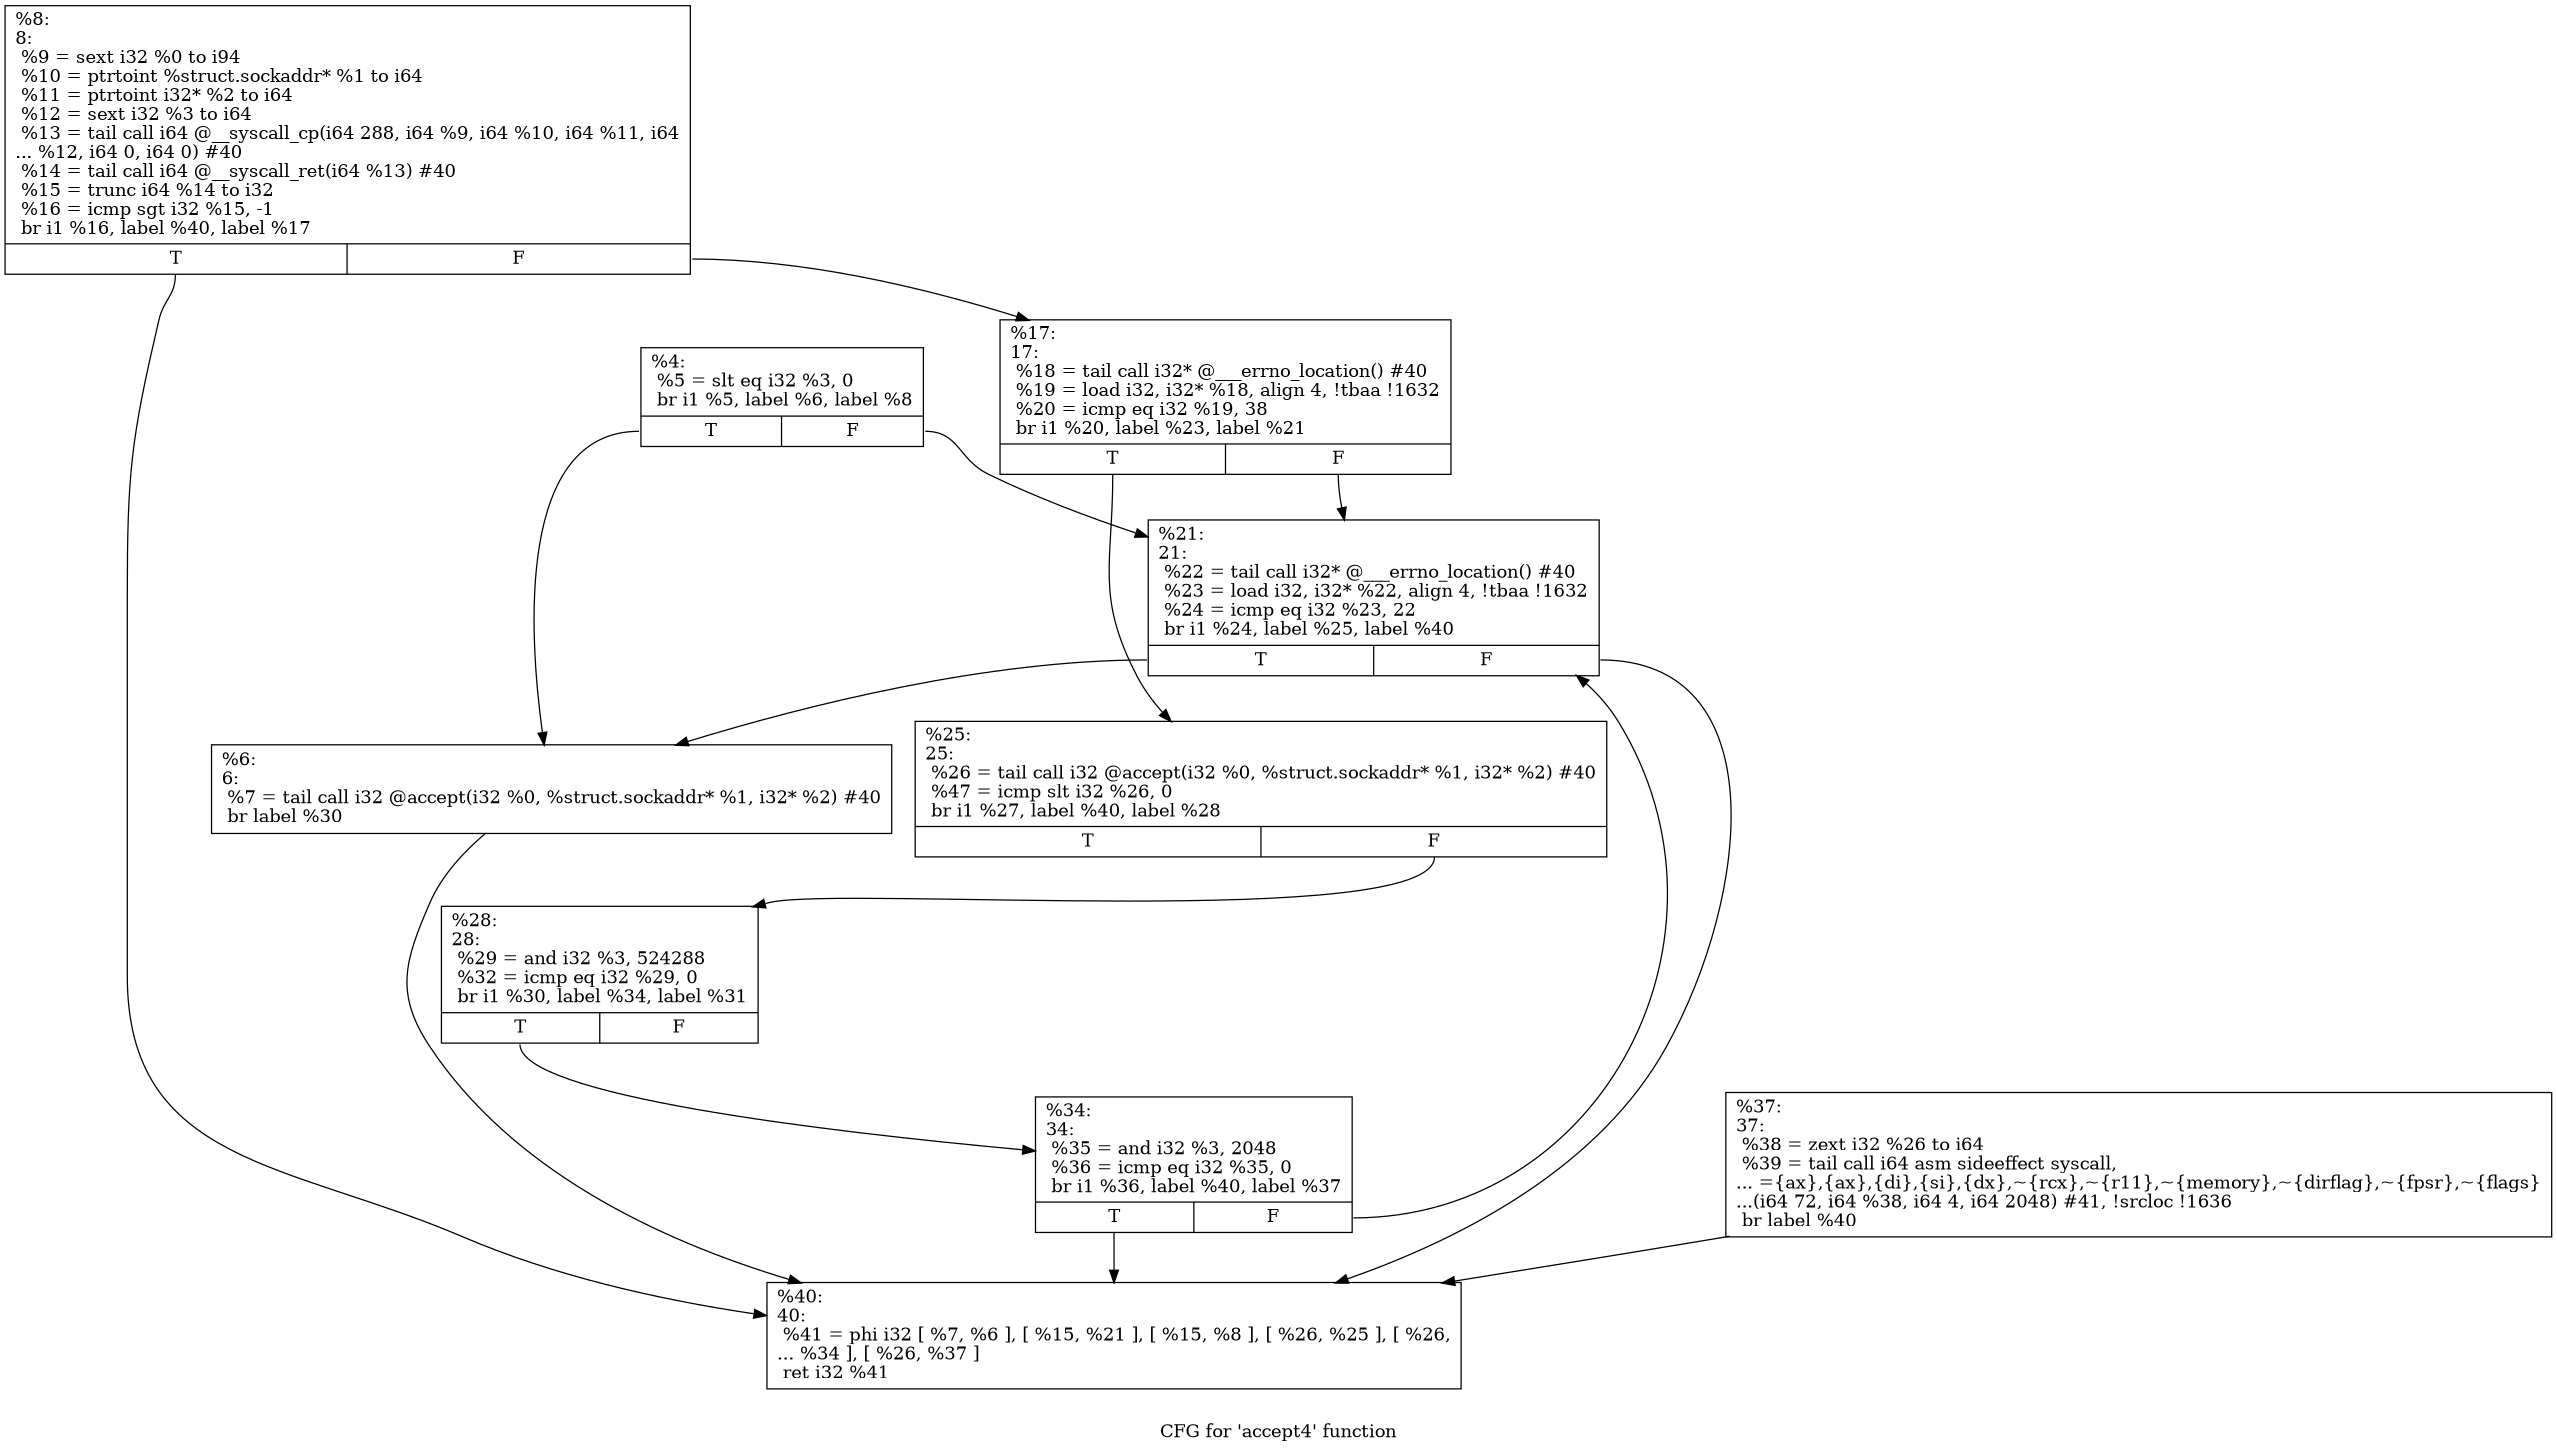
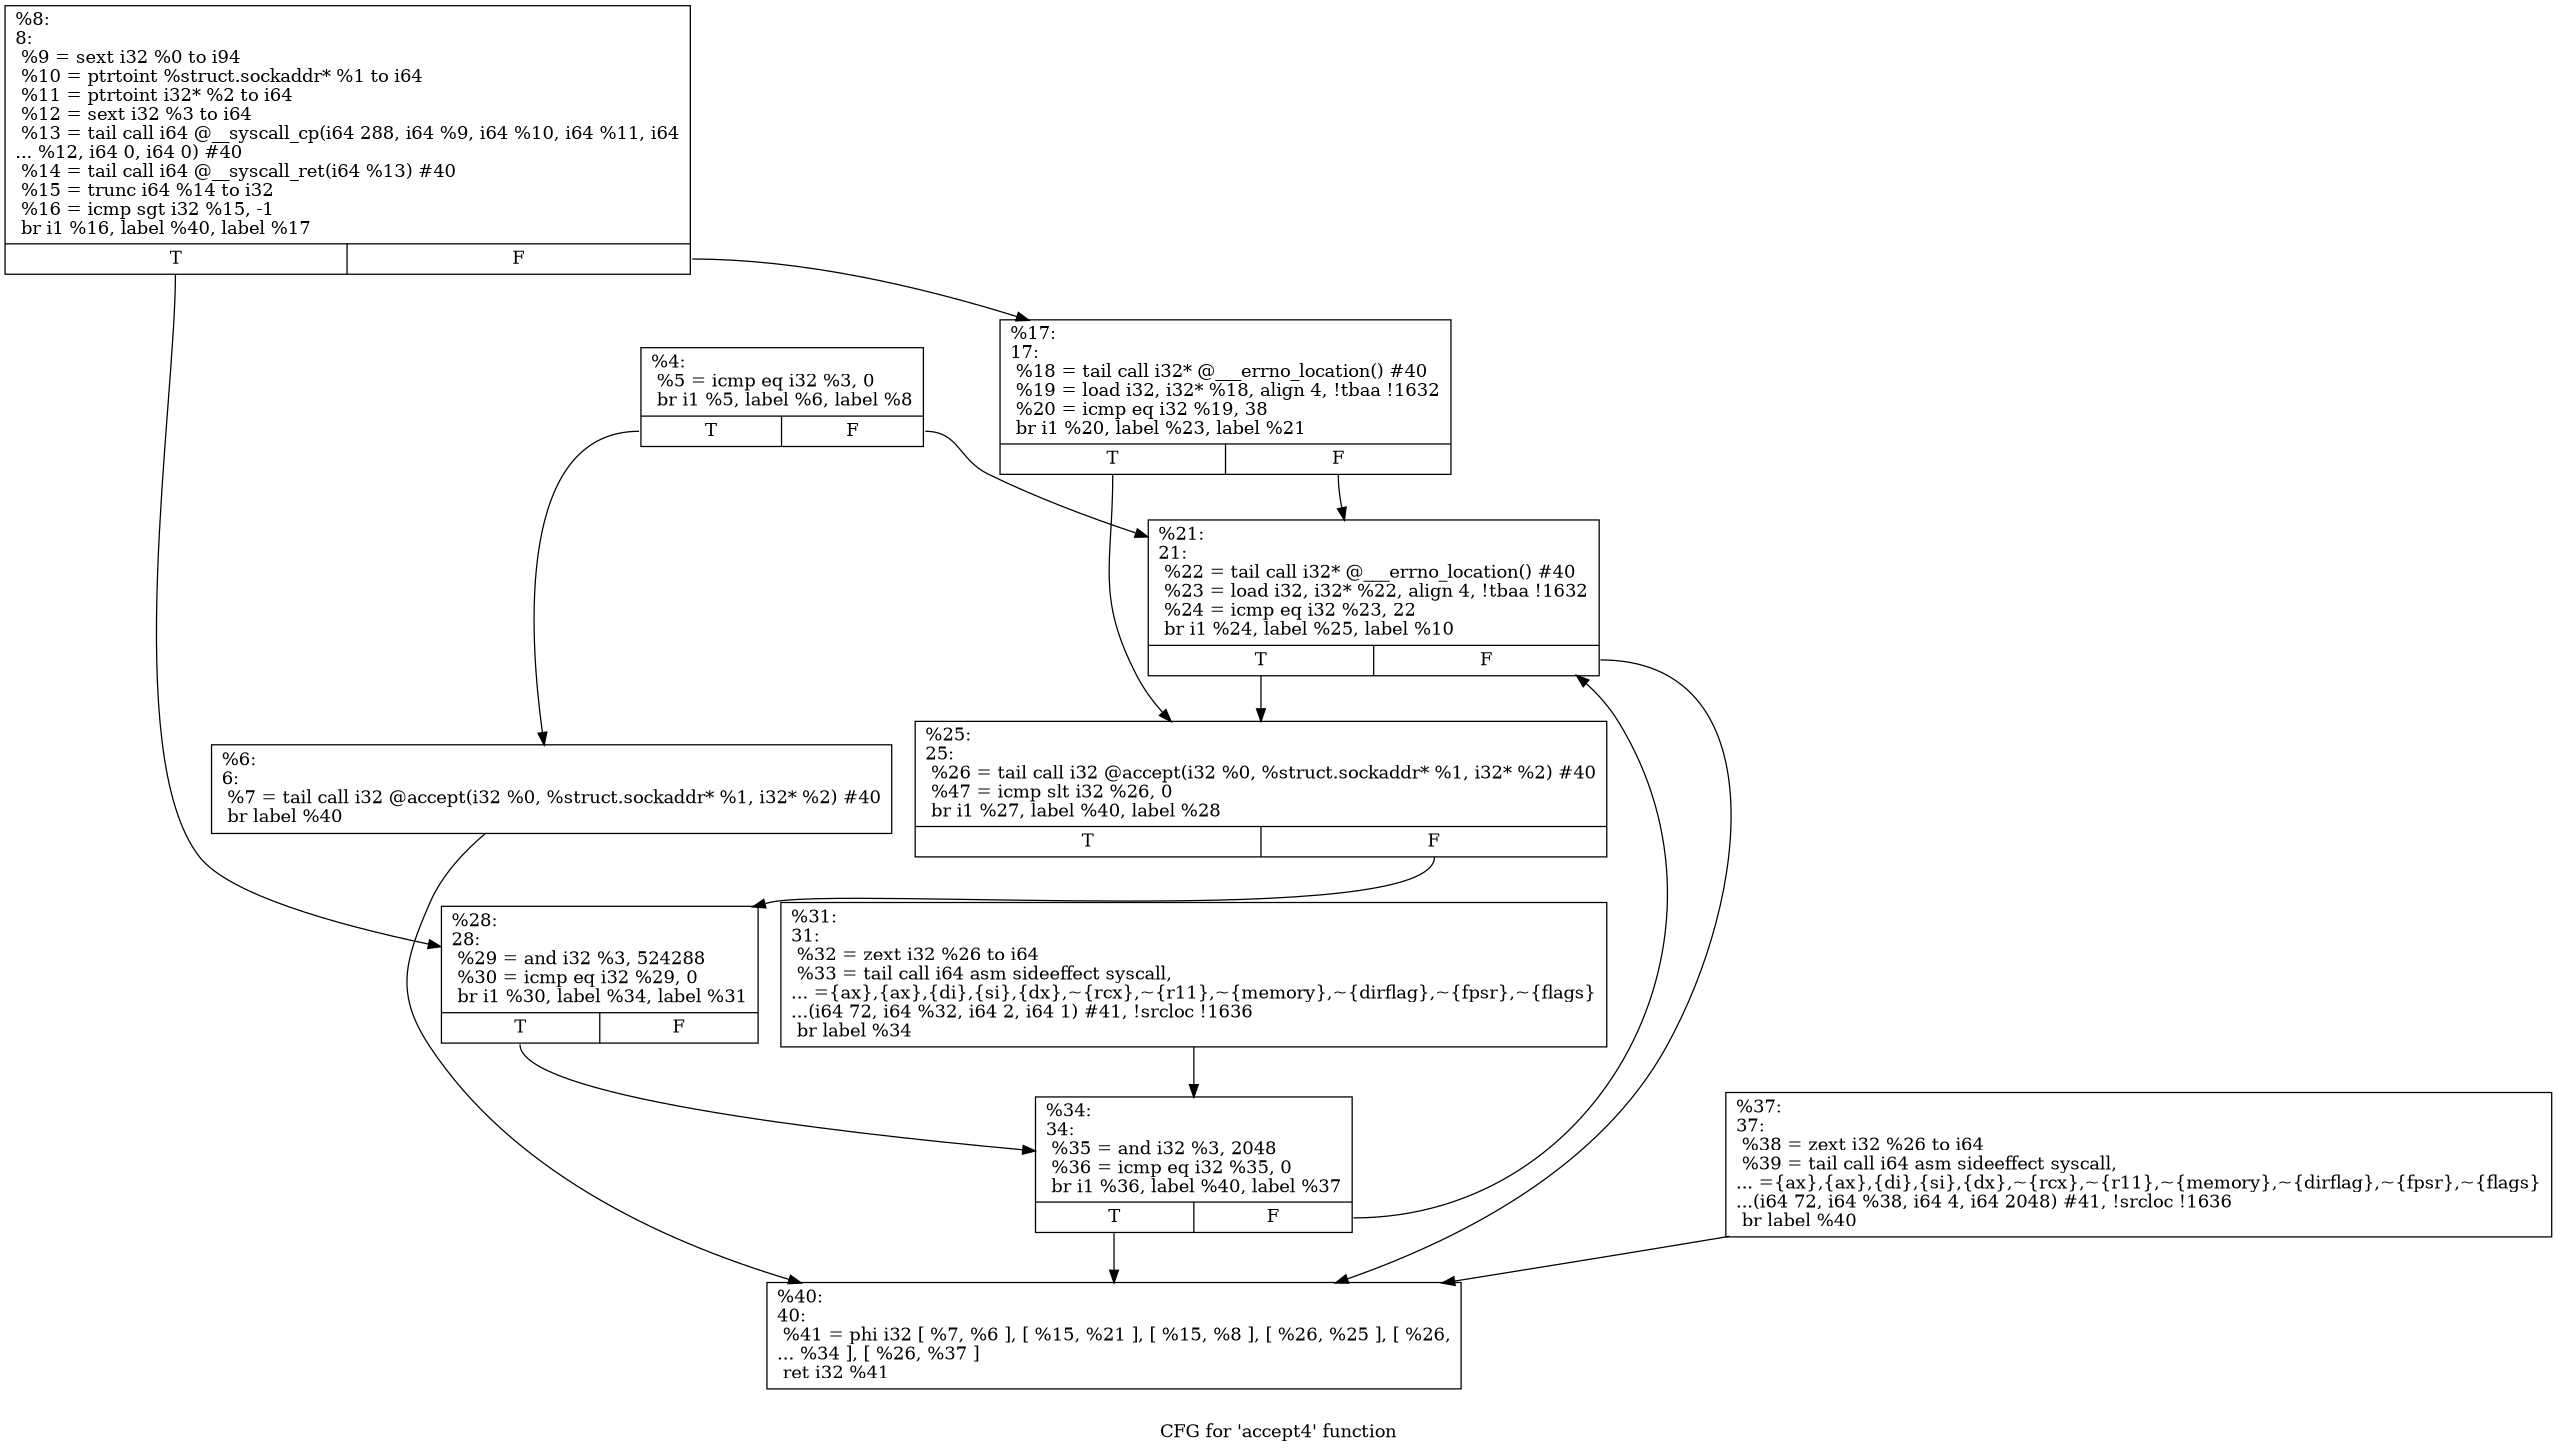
(752, 381) -> (763, 381)
(1307, 630) -> (1307, 630)
(915, 685) -> (1261, 692)
(282, 817) -> (282, 817)
none -> (1194, 975)
(575, 978) -> (575, 978)
(131, 1004) -> (159, 693)
